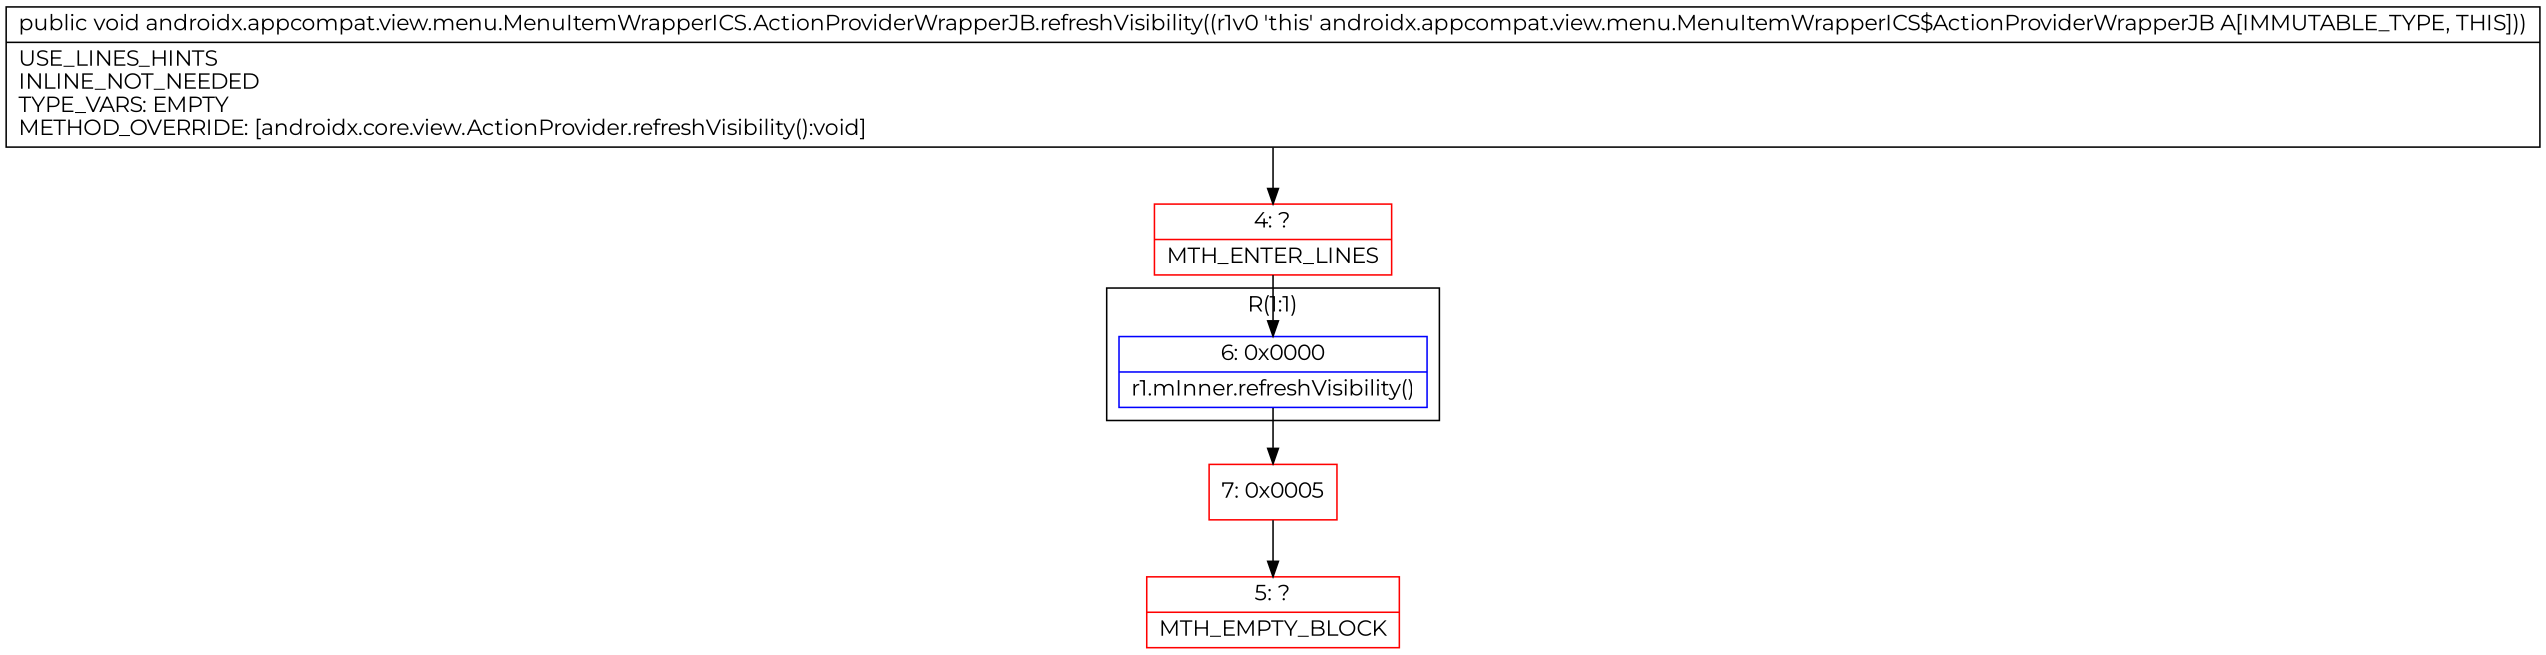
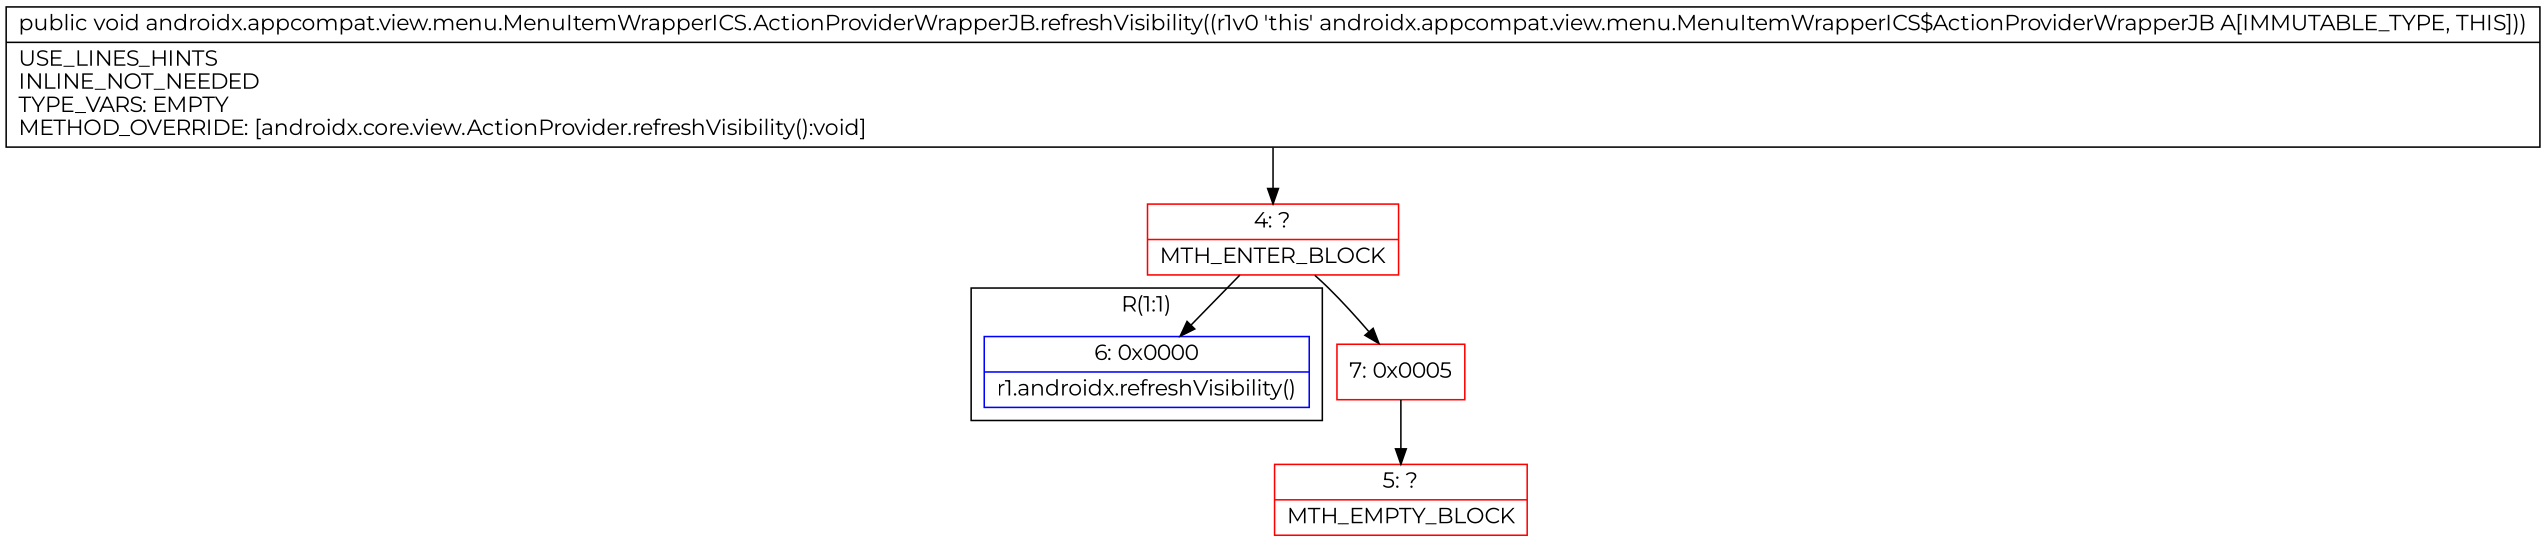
(1273, 256) -> (1273, 256)
(1273, 389) -> (1147, 389)
(1273, 430) -> (1343, 303)
